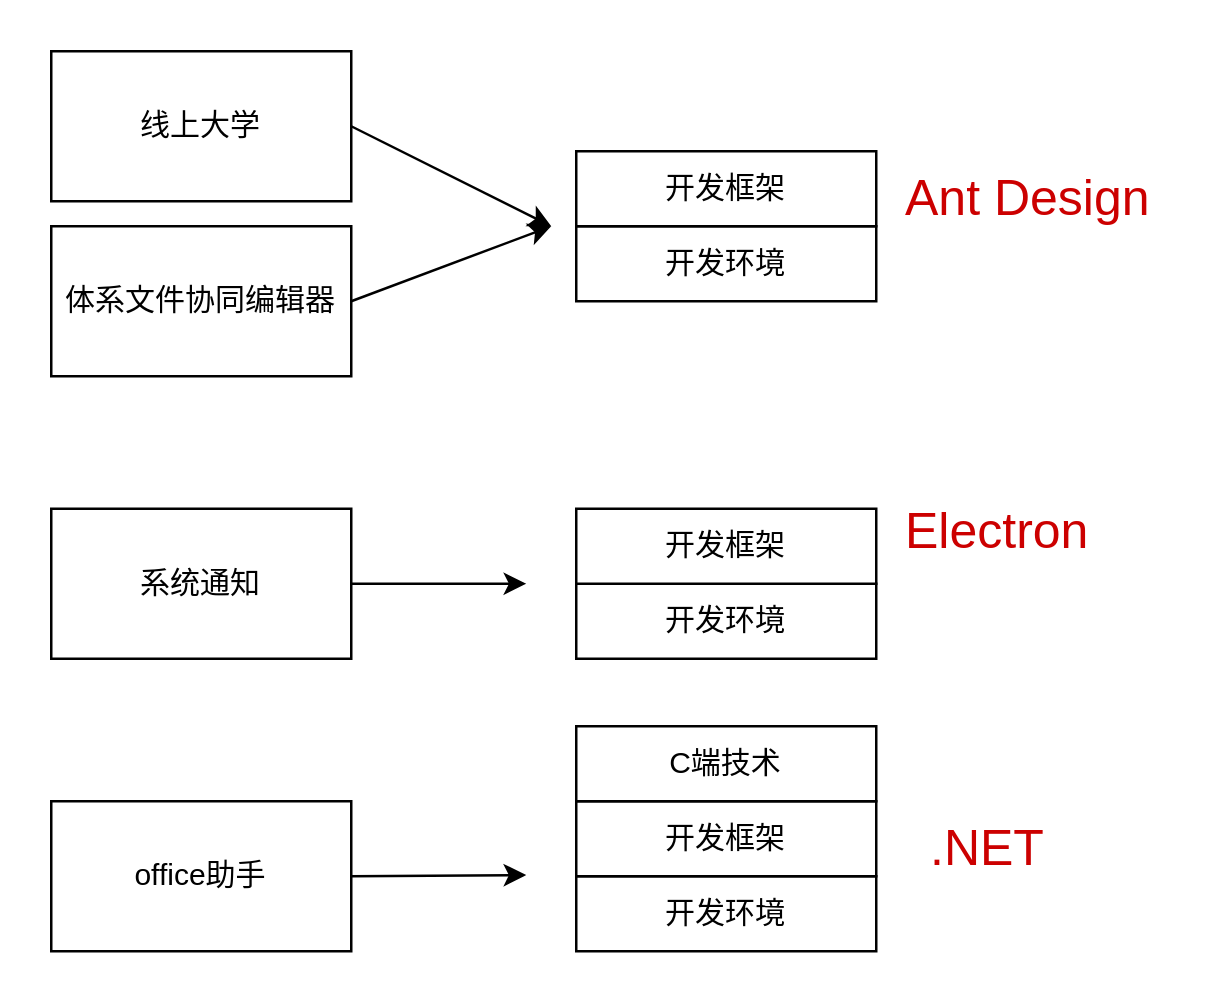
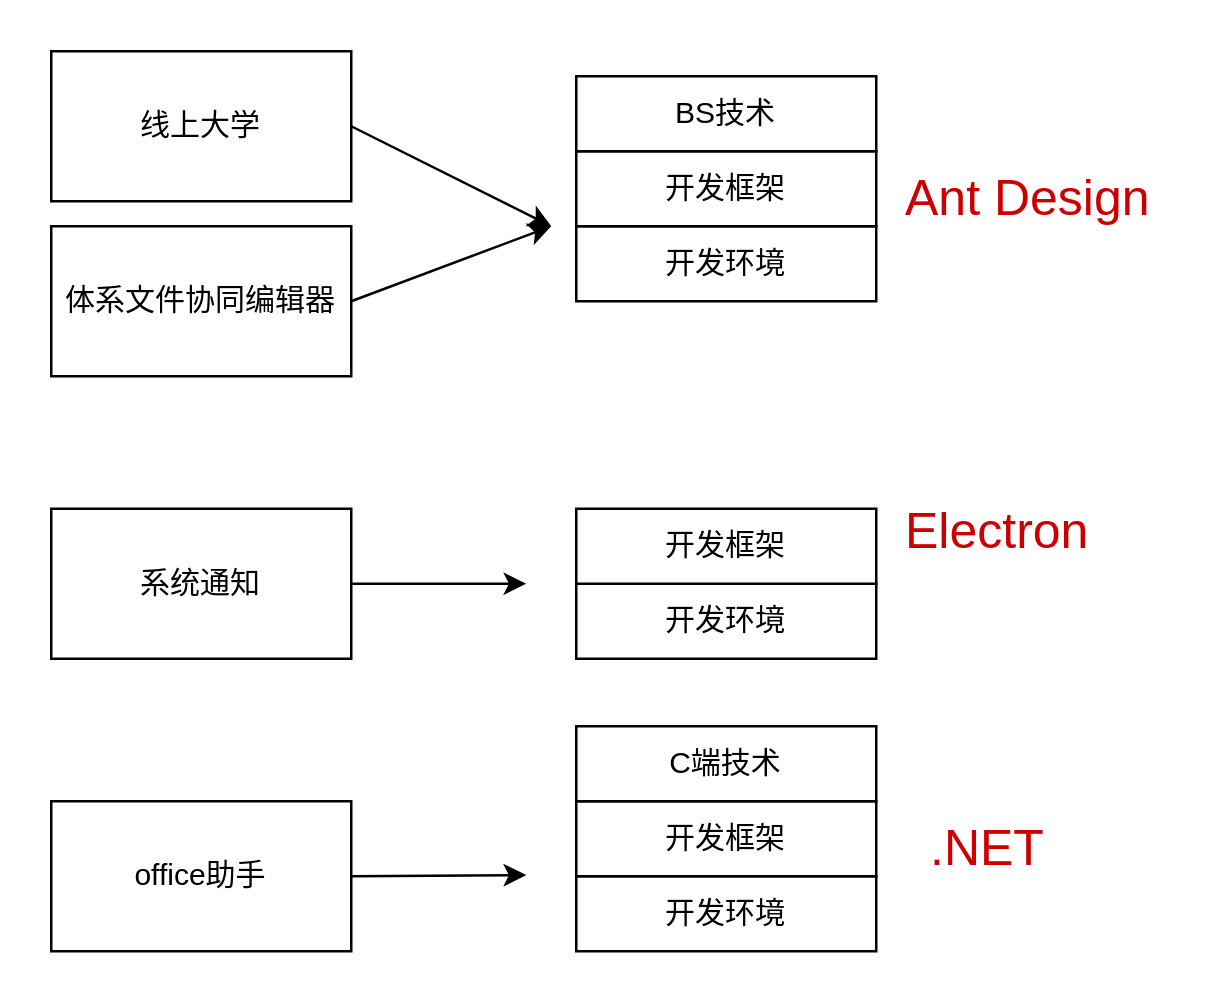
none -> (726, 114)
